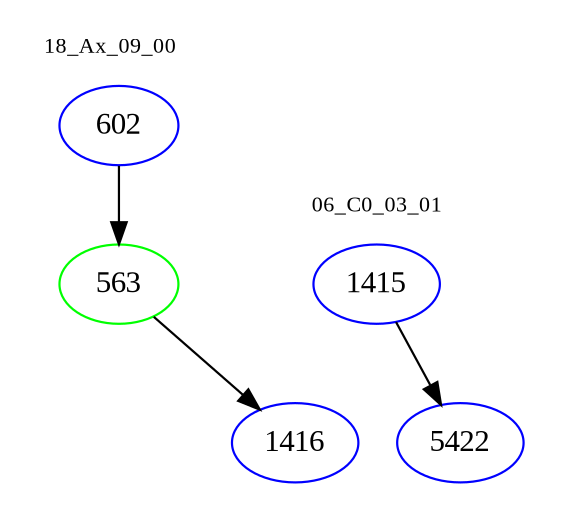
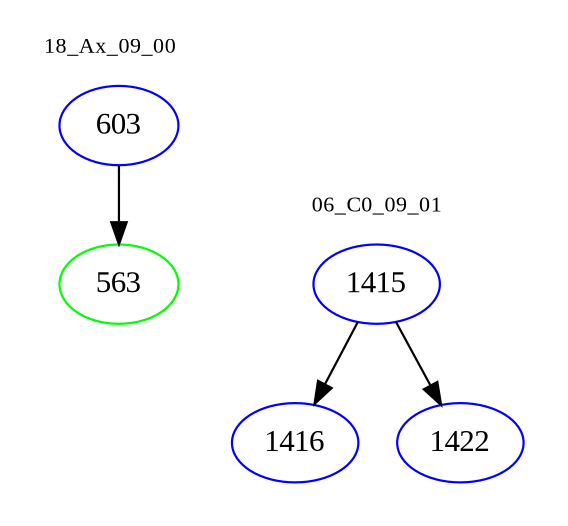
(119, 126) -> (119, 126)
(378, 206) -> (378, 206)
(198, 356) -> (341, 353)
(460, 443) -> (460, 443)
